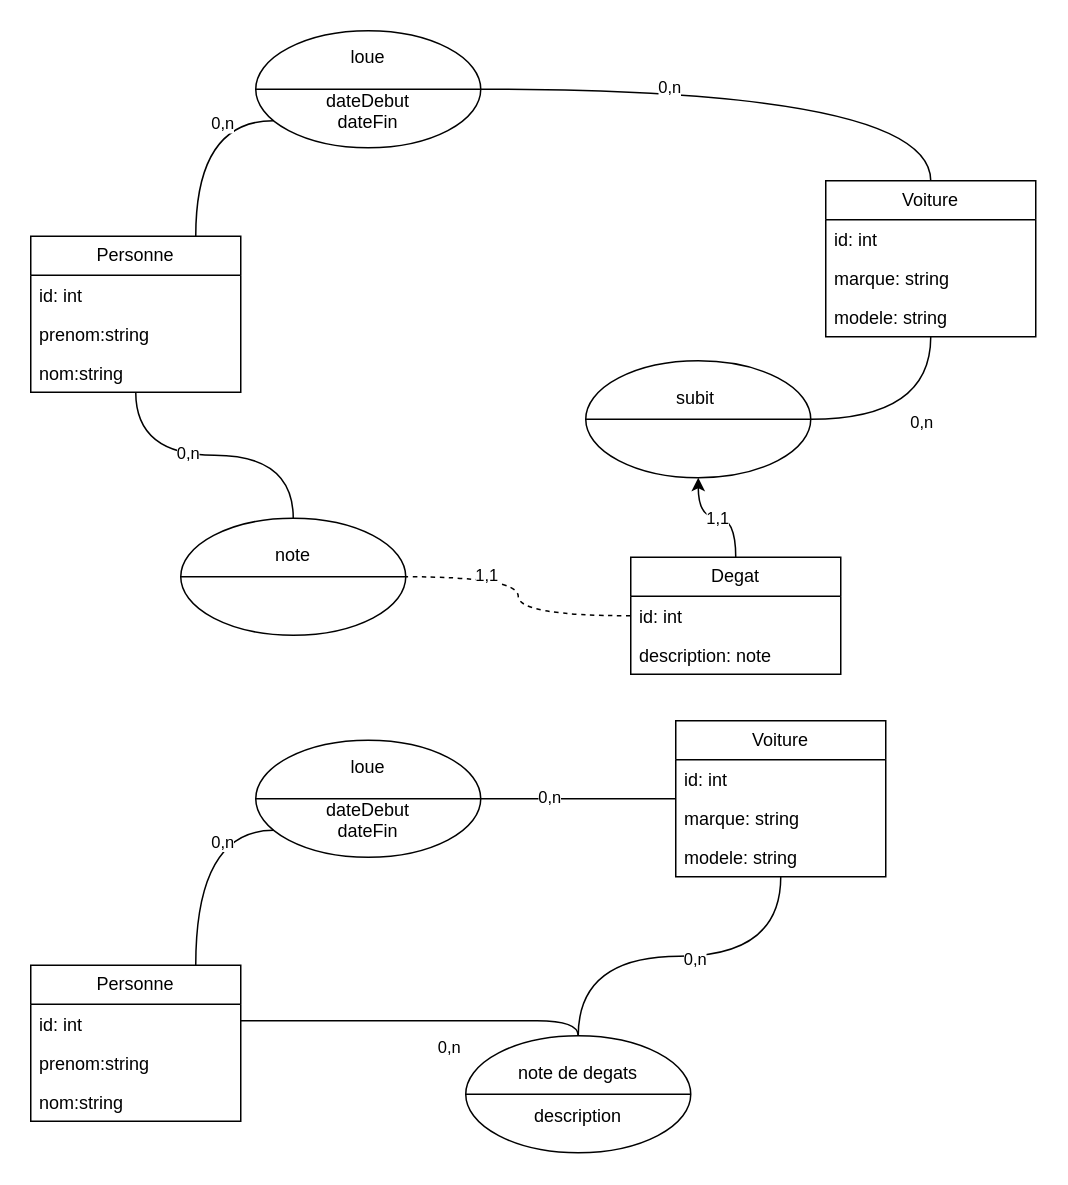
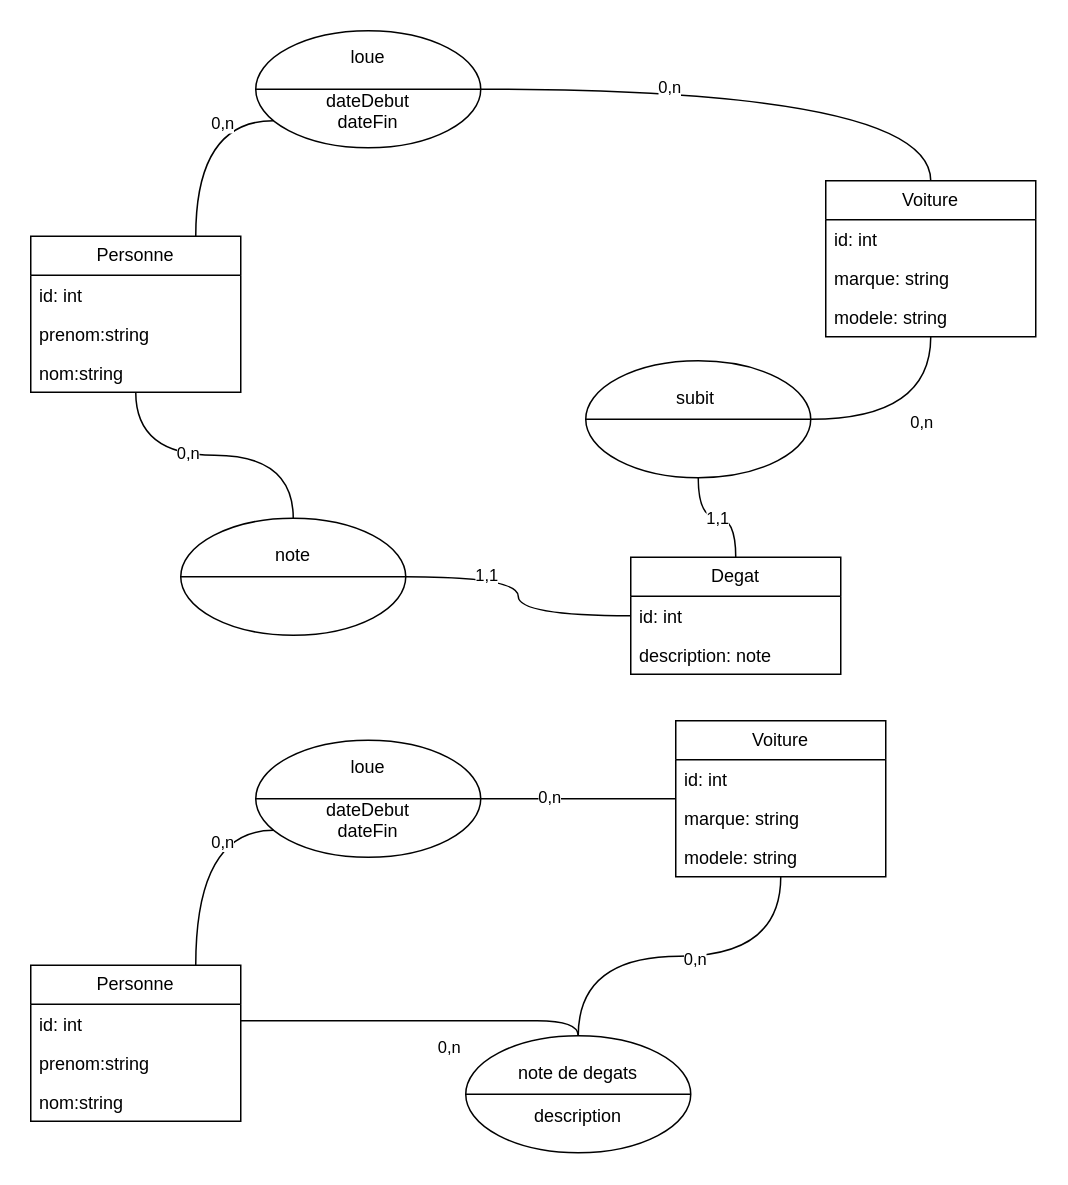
(700, 503) -> (700, 497)
(558, 612) -> (558, 612)
